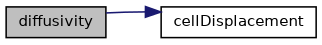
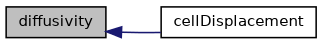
(126, 12) -> (141, 33)
